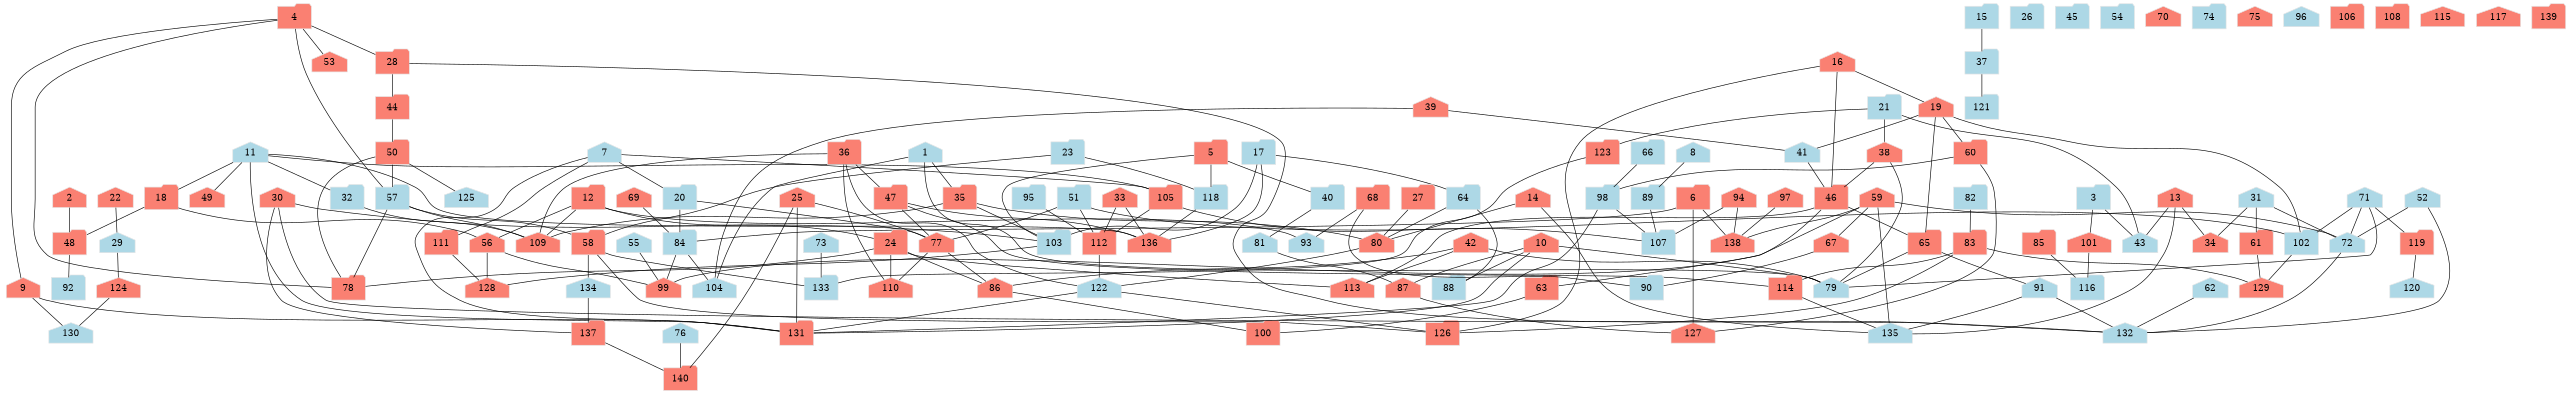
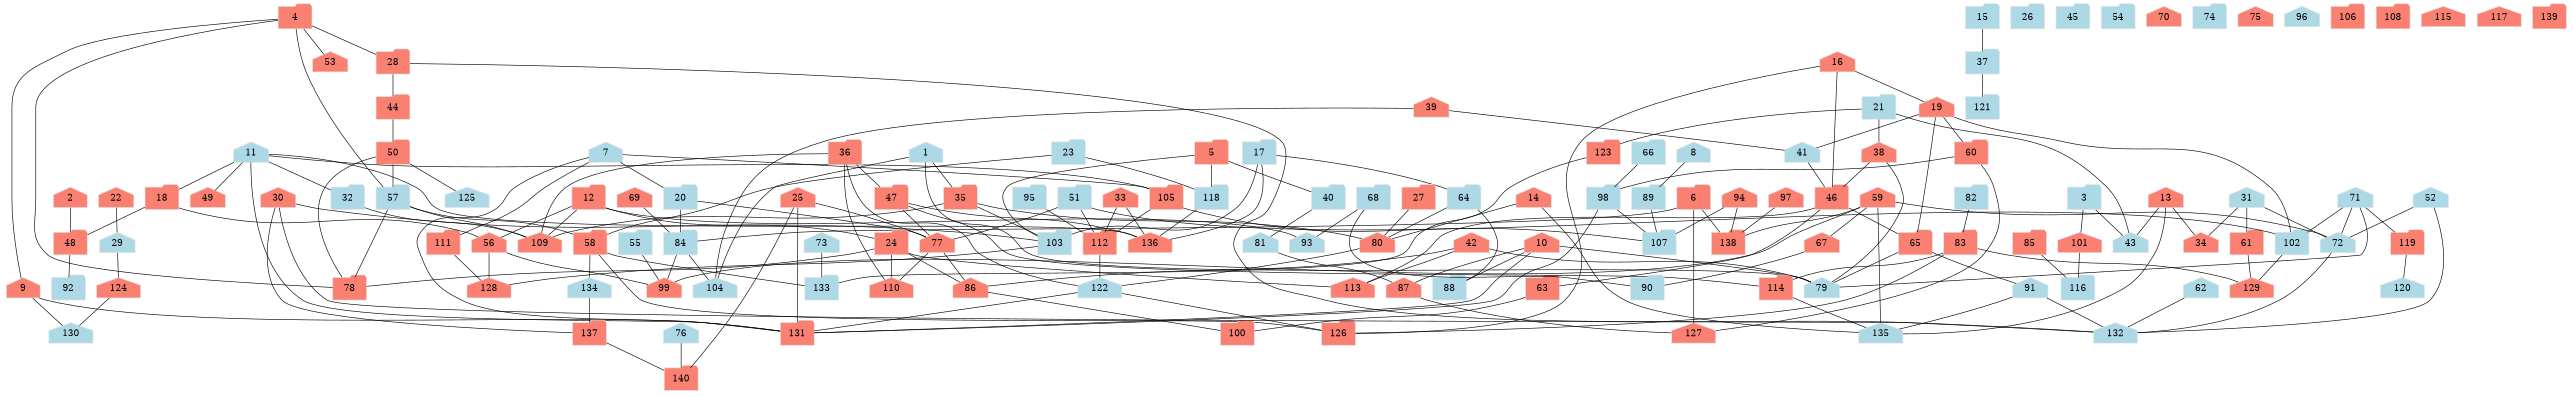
(1373, 198) -> (1374, 198)
(634, 244) -> (635, 244)
(1733, 244) -> (1728, 244)
